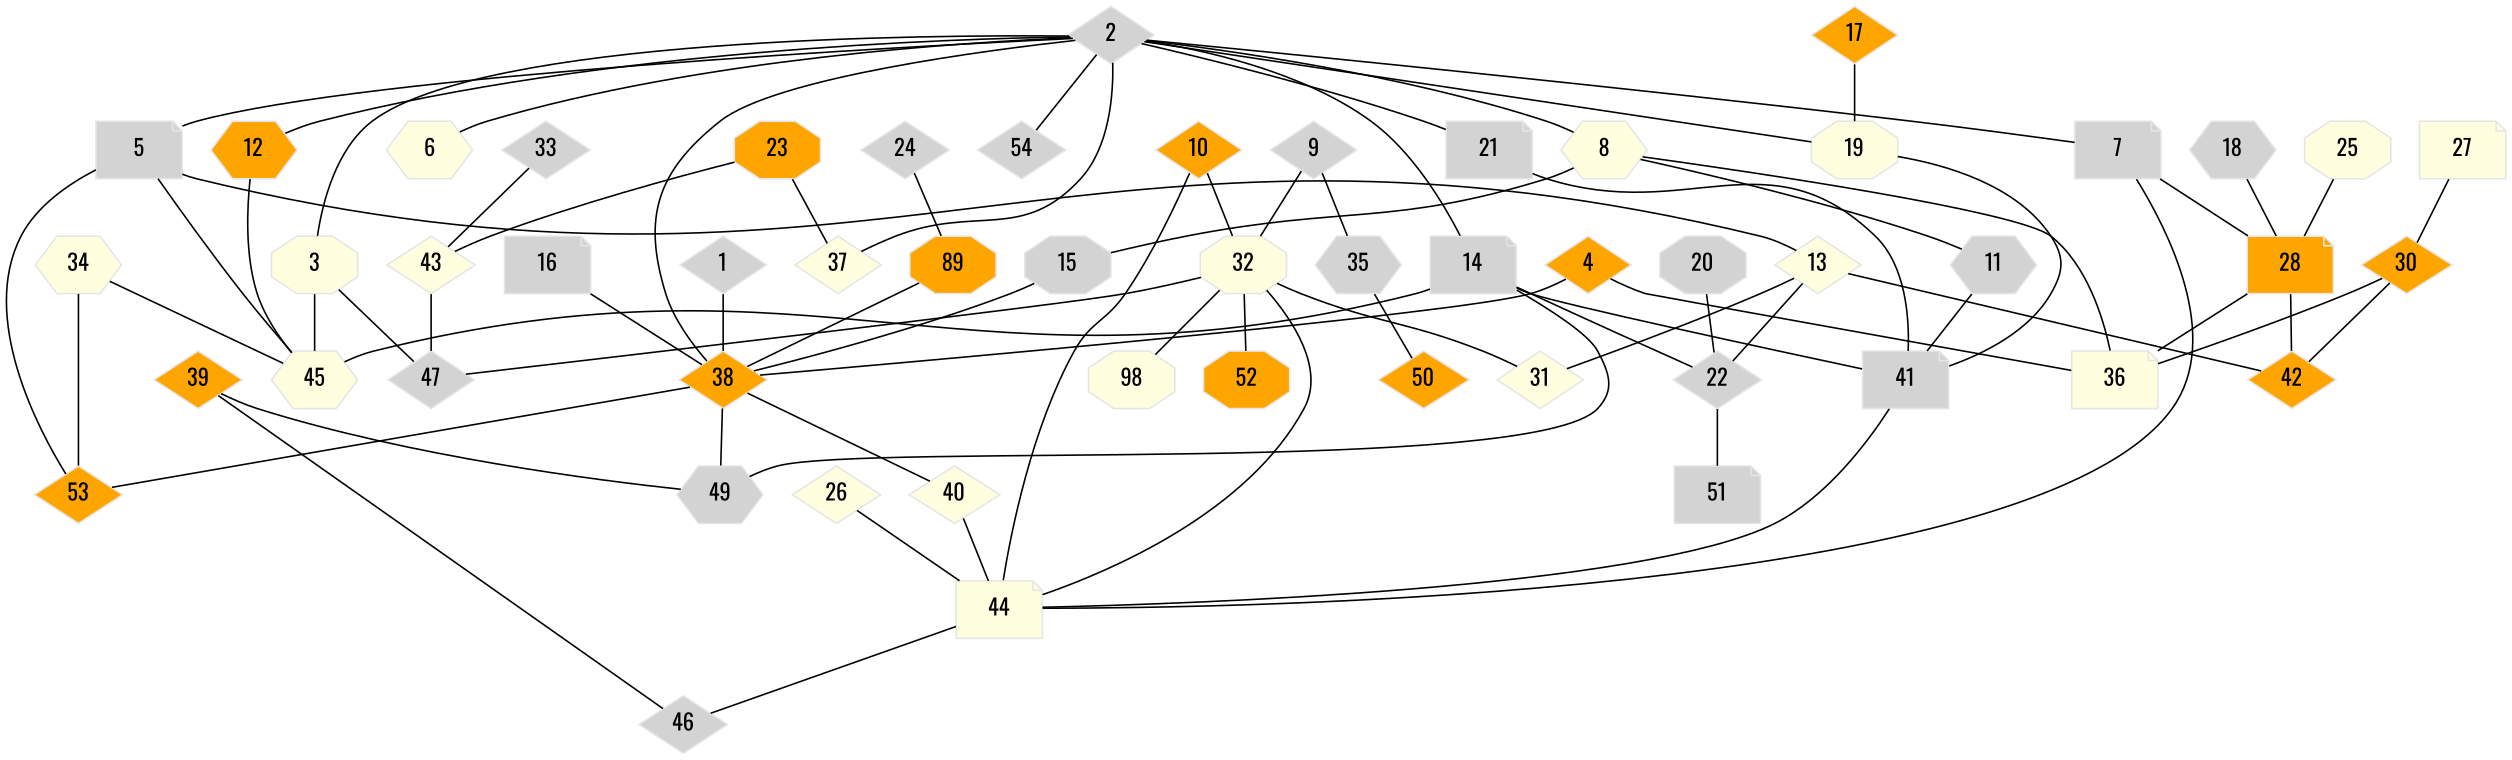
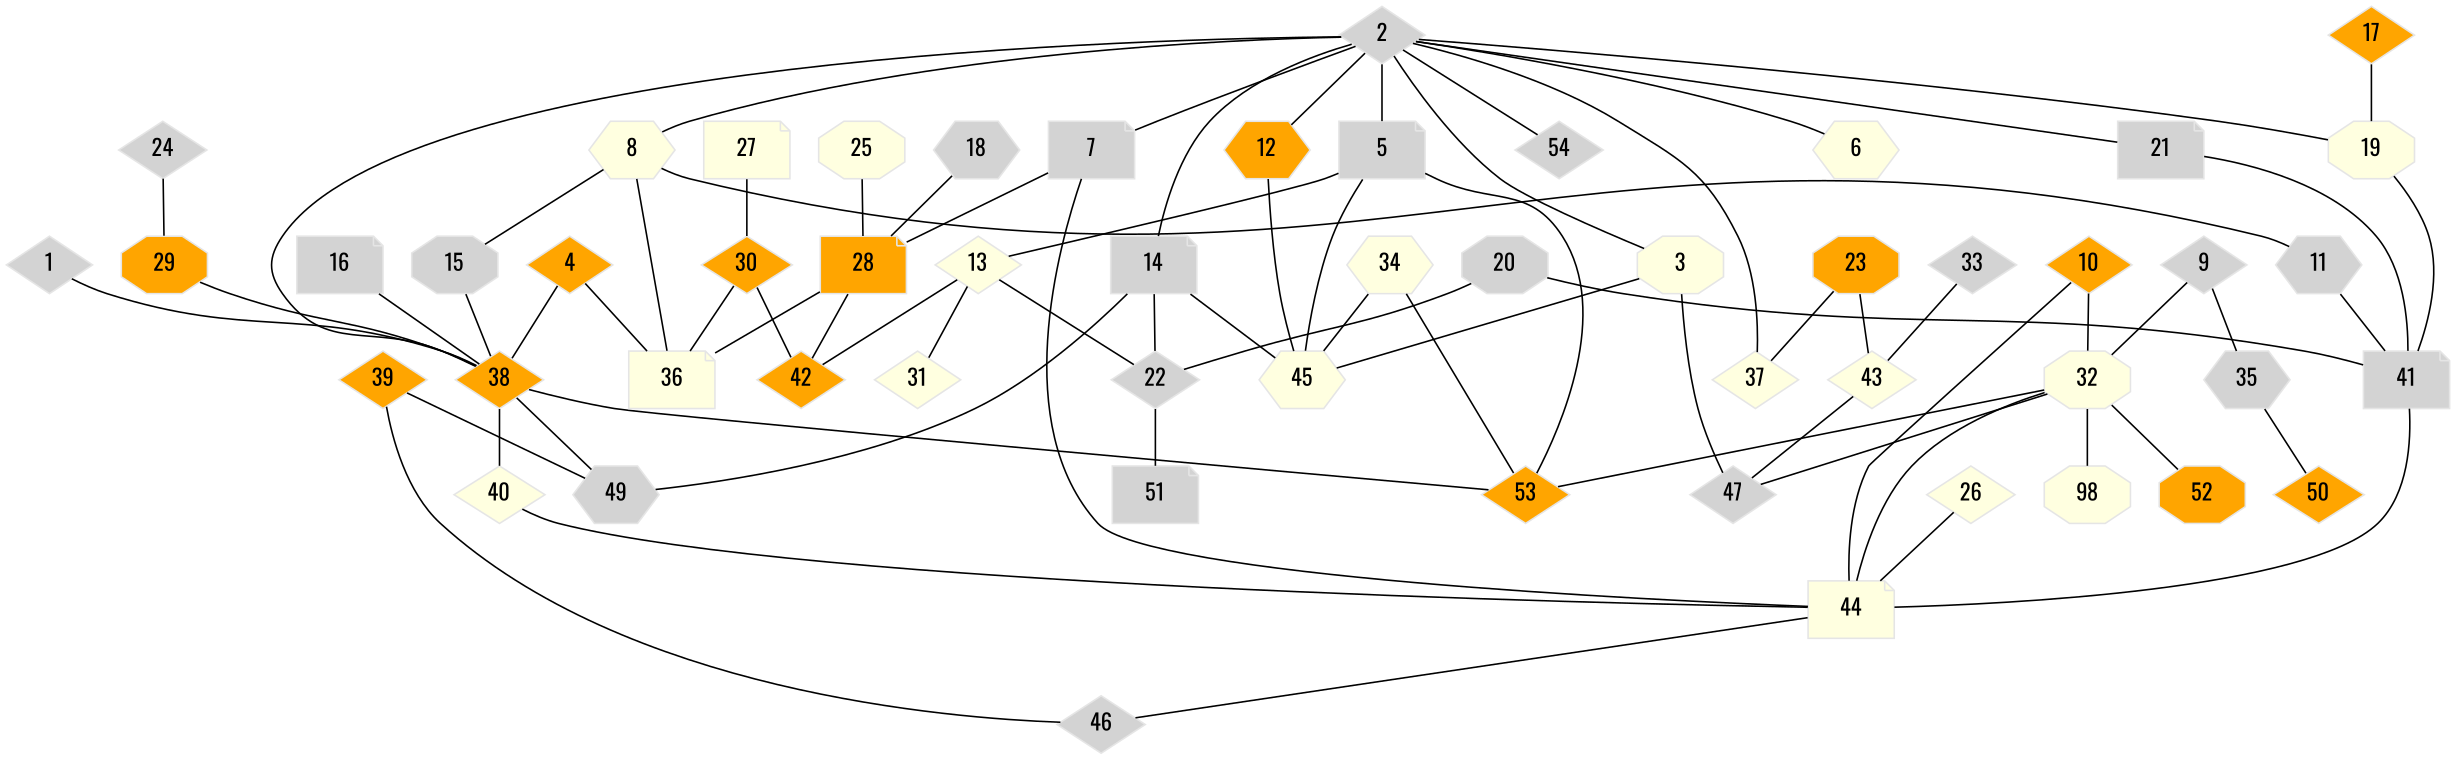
(953, 265) -> (164, 265)
(1410, 327) -> (1825, 433)
(1697, 333) -> (1955, 320)
